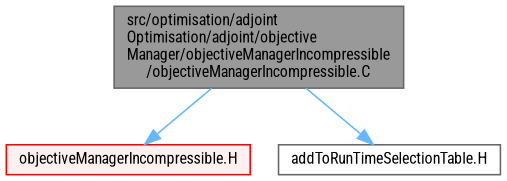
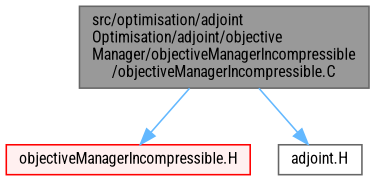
(389, 160) -> (320, 160)
